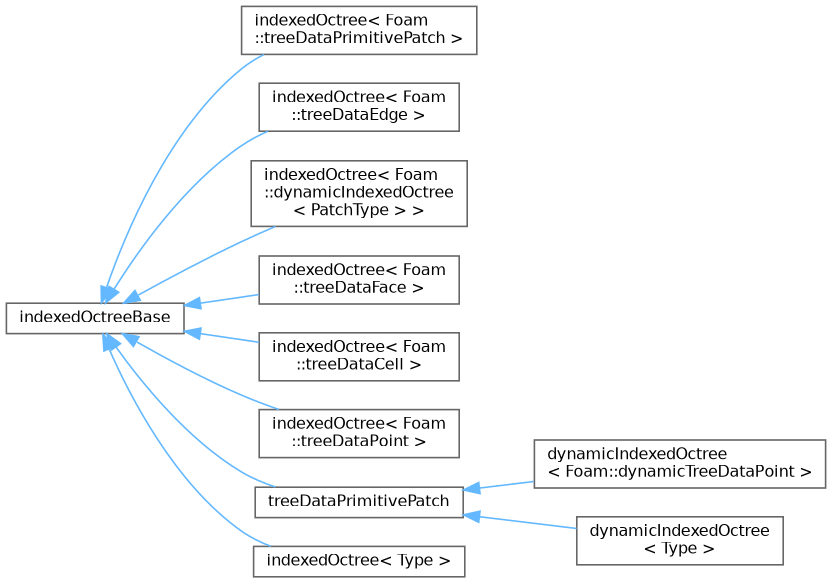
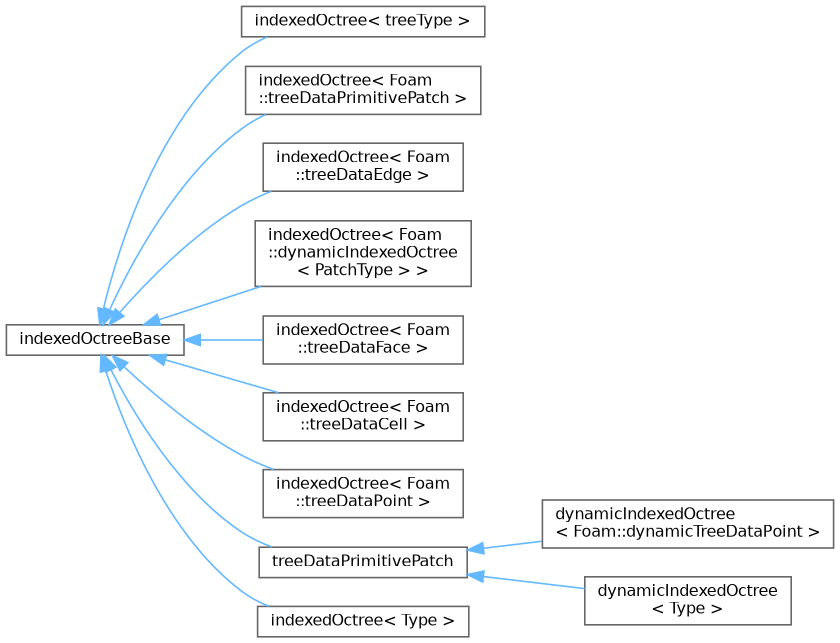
none -> (363, 22)
